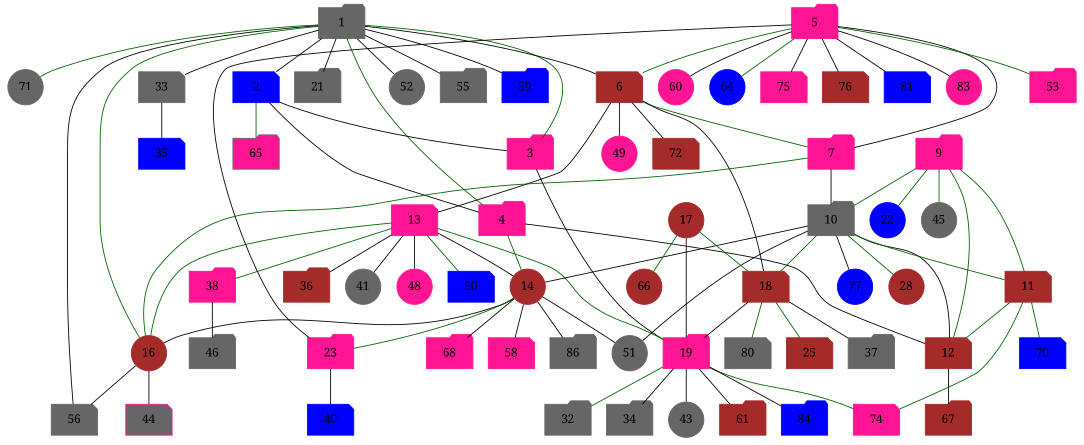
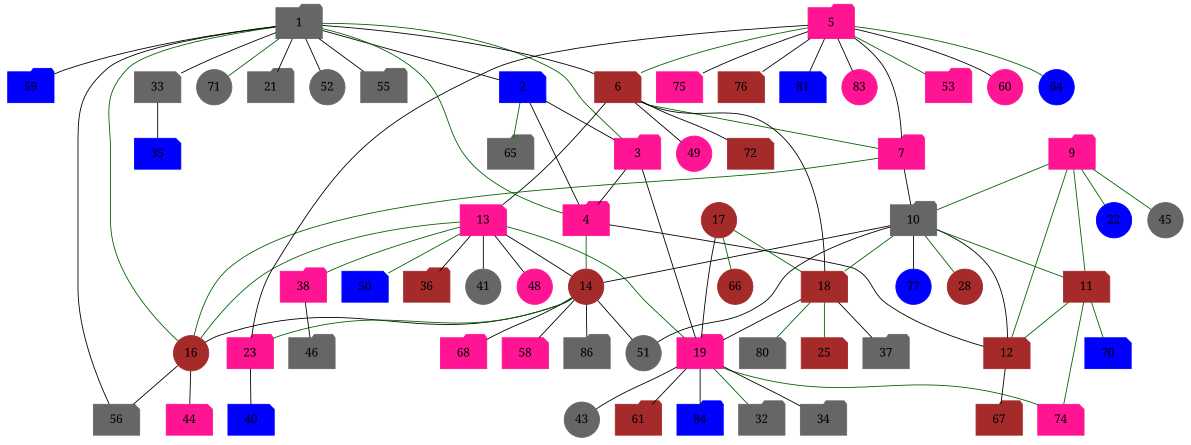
(256, 154) -> (511, 154)
none -> (609, 191)
(149, 420) -> (189, 420)
